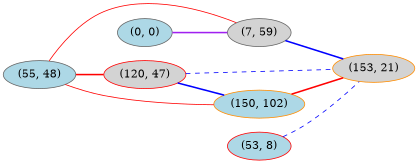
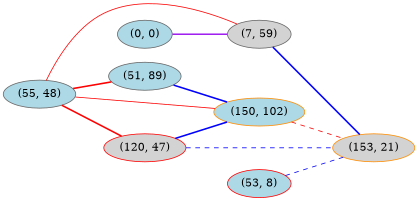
none -> (145, 76)
(317, 86) -> (317, 130)
